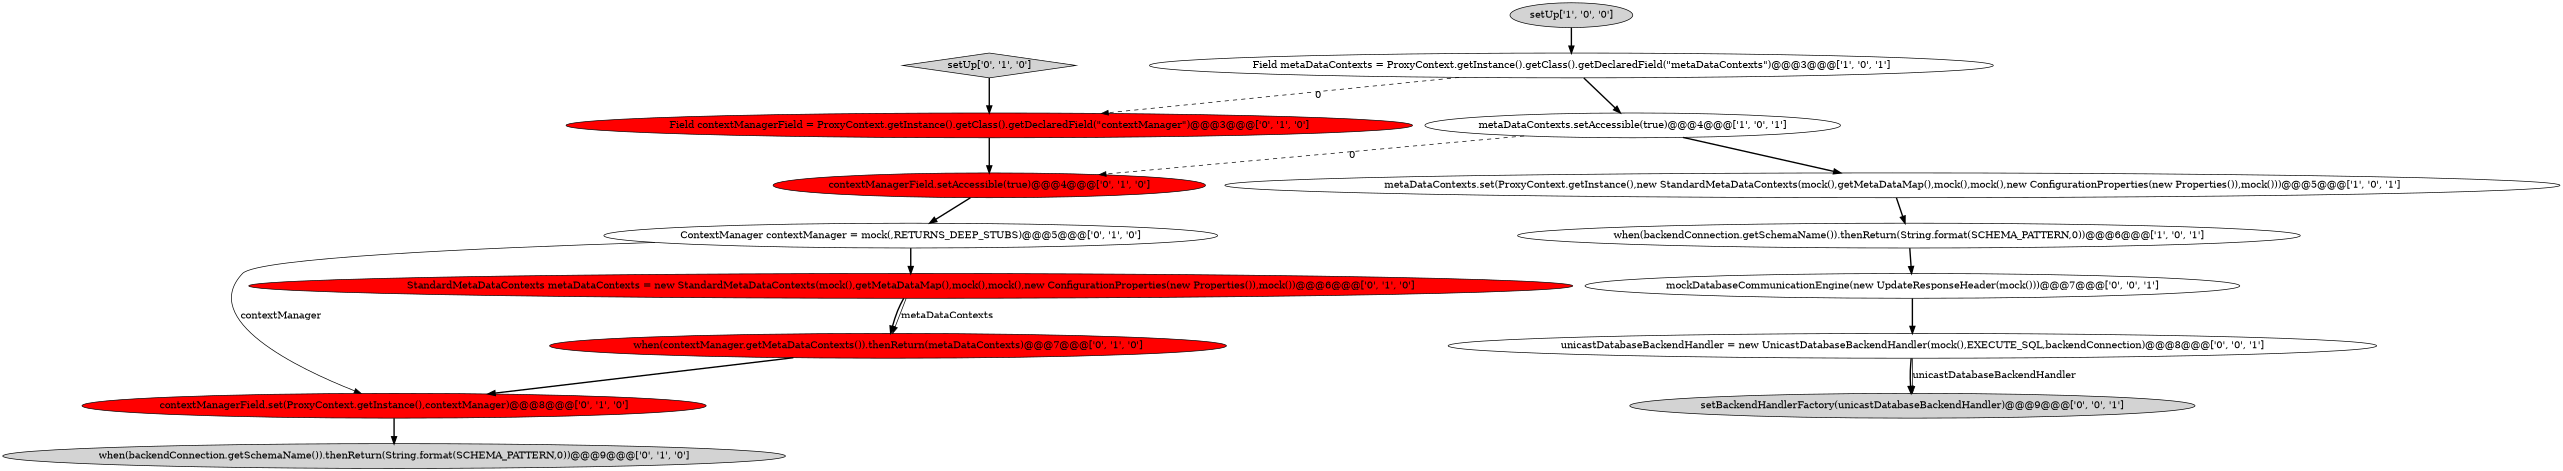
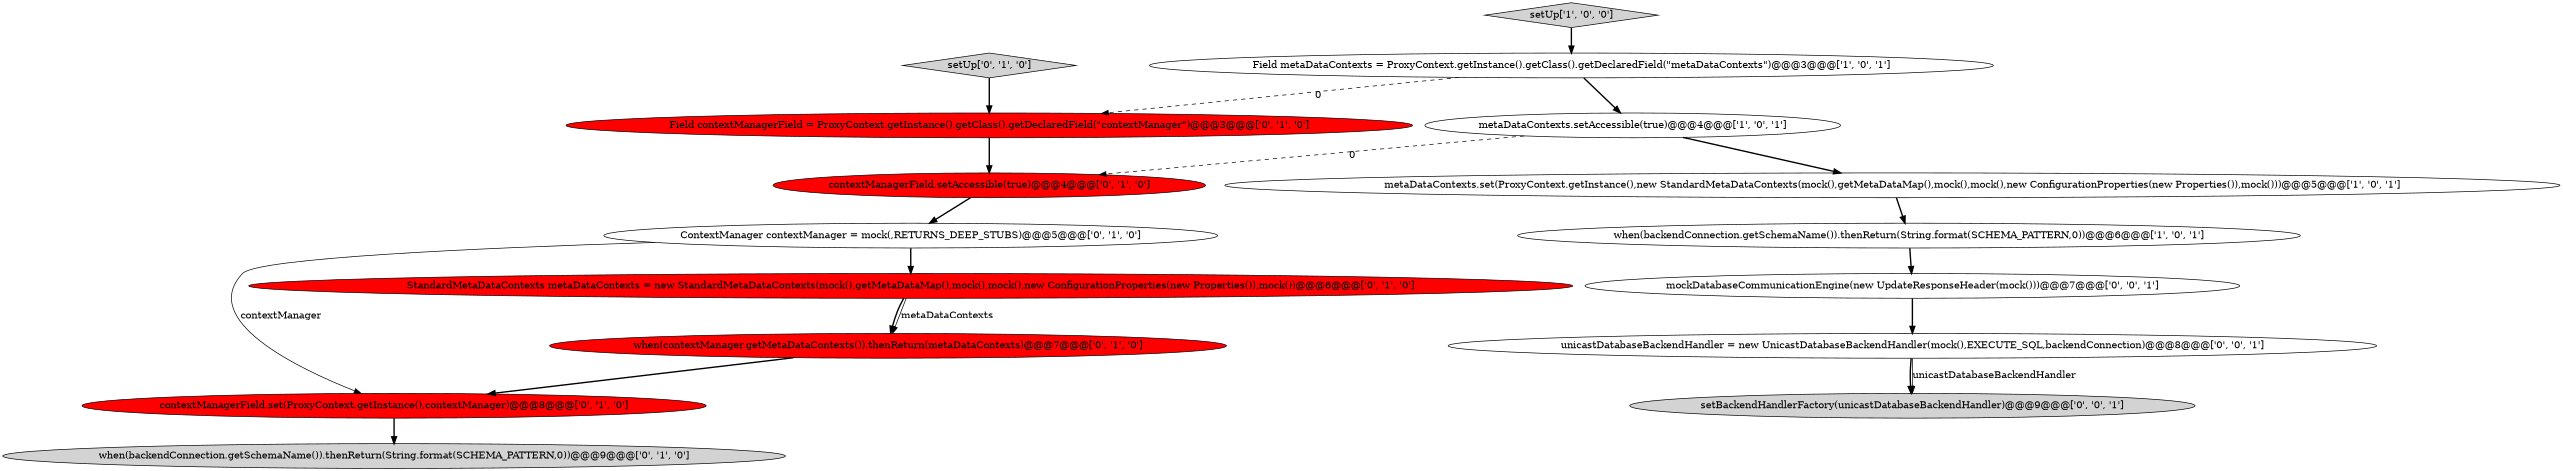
(1571, 15) -> (1571, 15)
